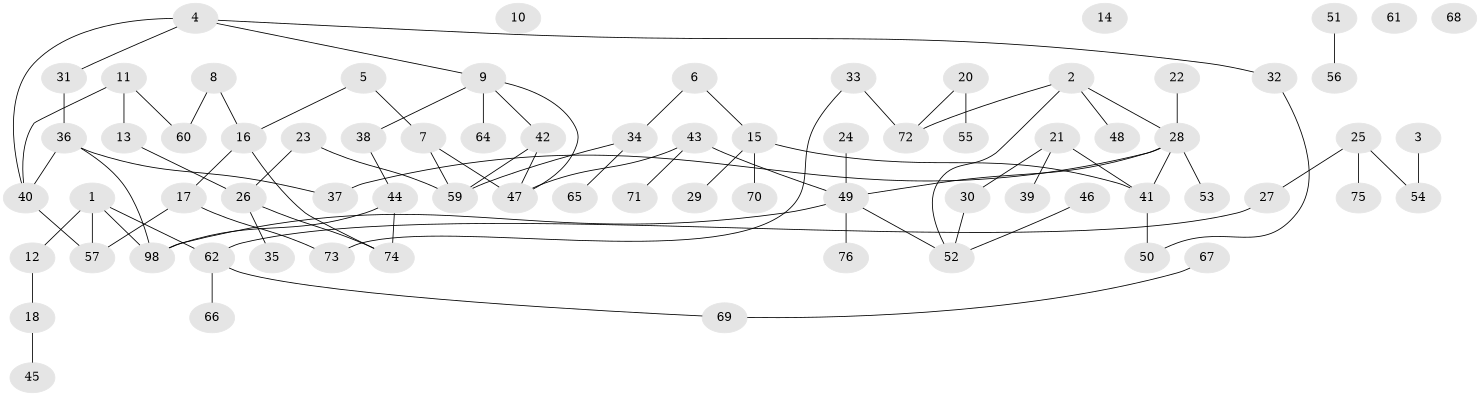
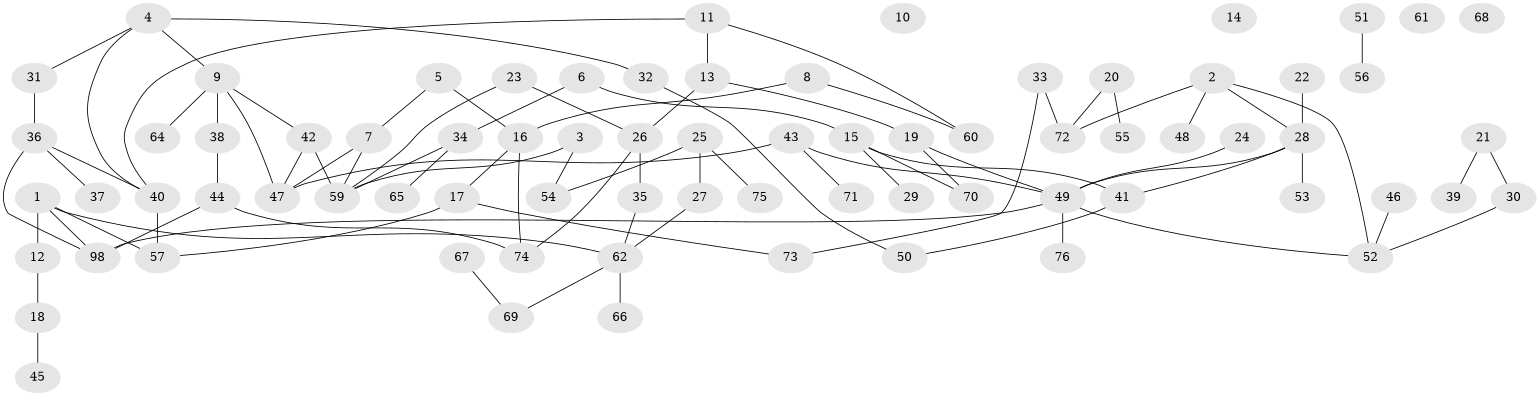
none -> (911, 138)
(736, 166) -> none
none -> (459, 168)
(1105, 170) -> none
none -> (630, 227)
